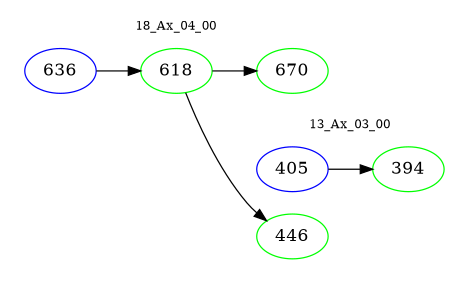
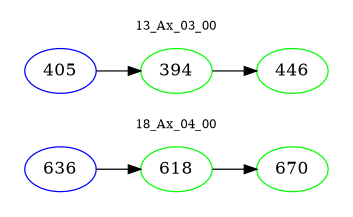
(216, 156) -> (228, 71)
